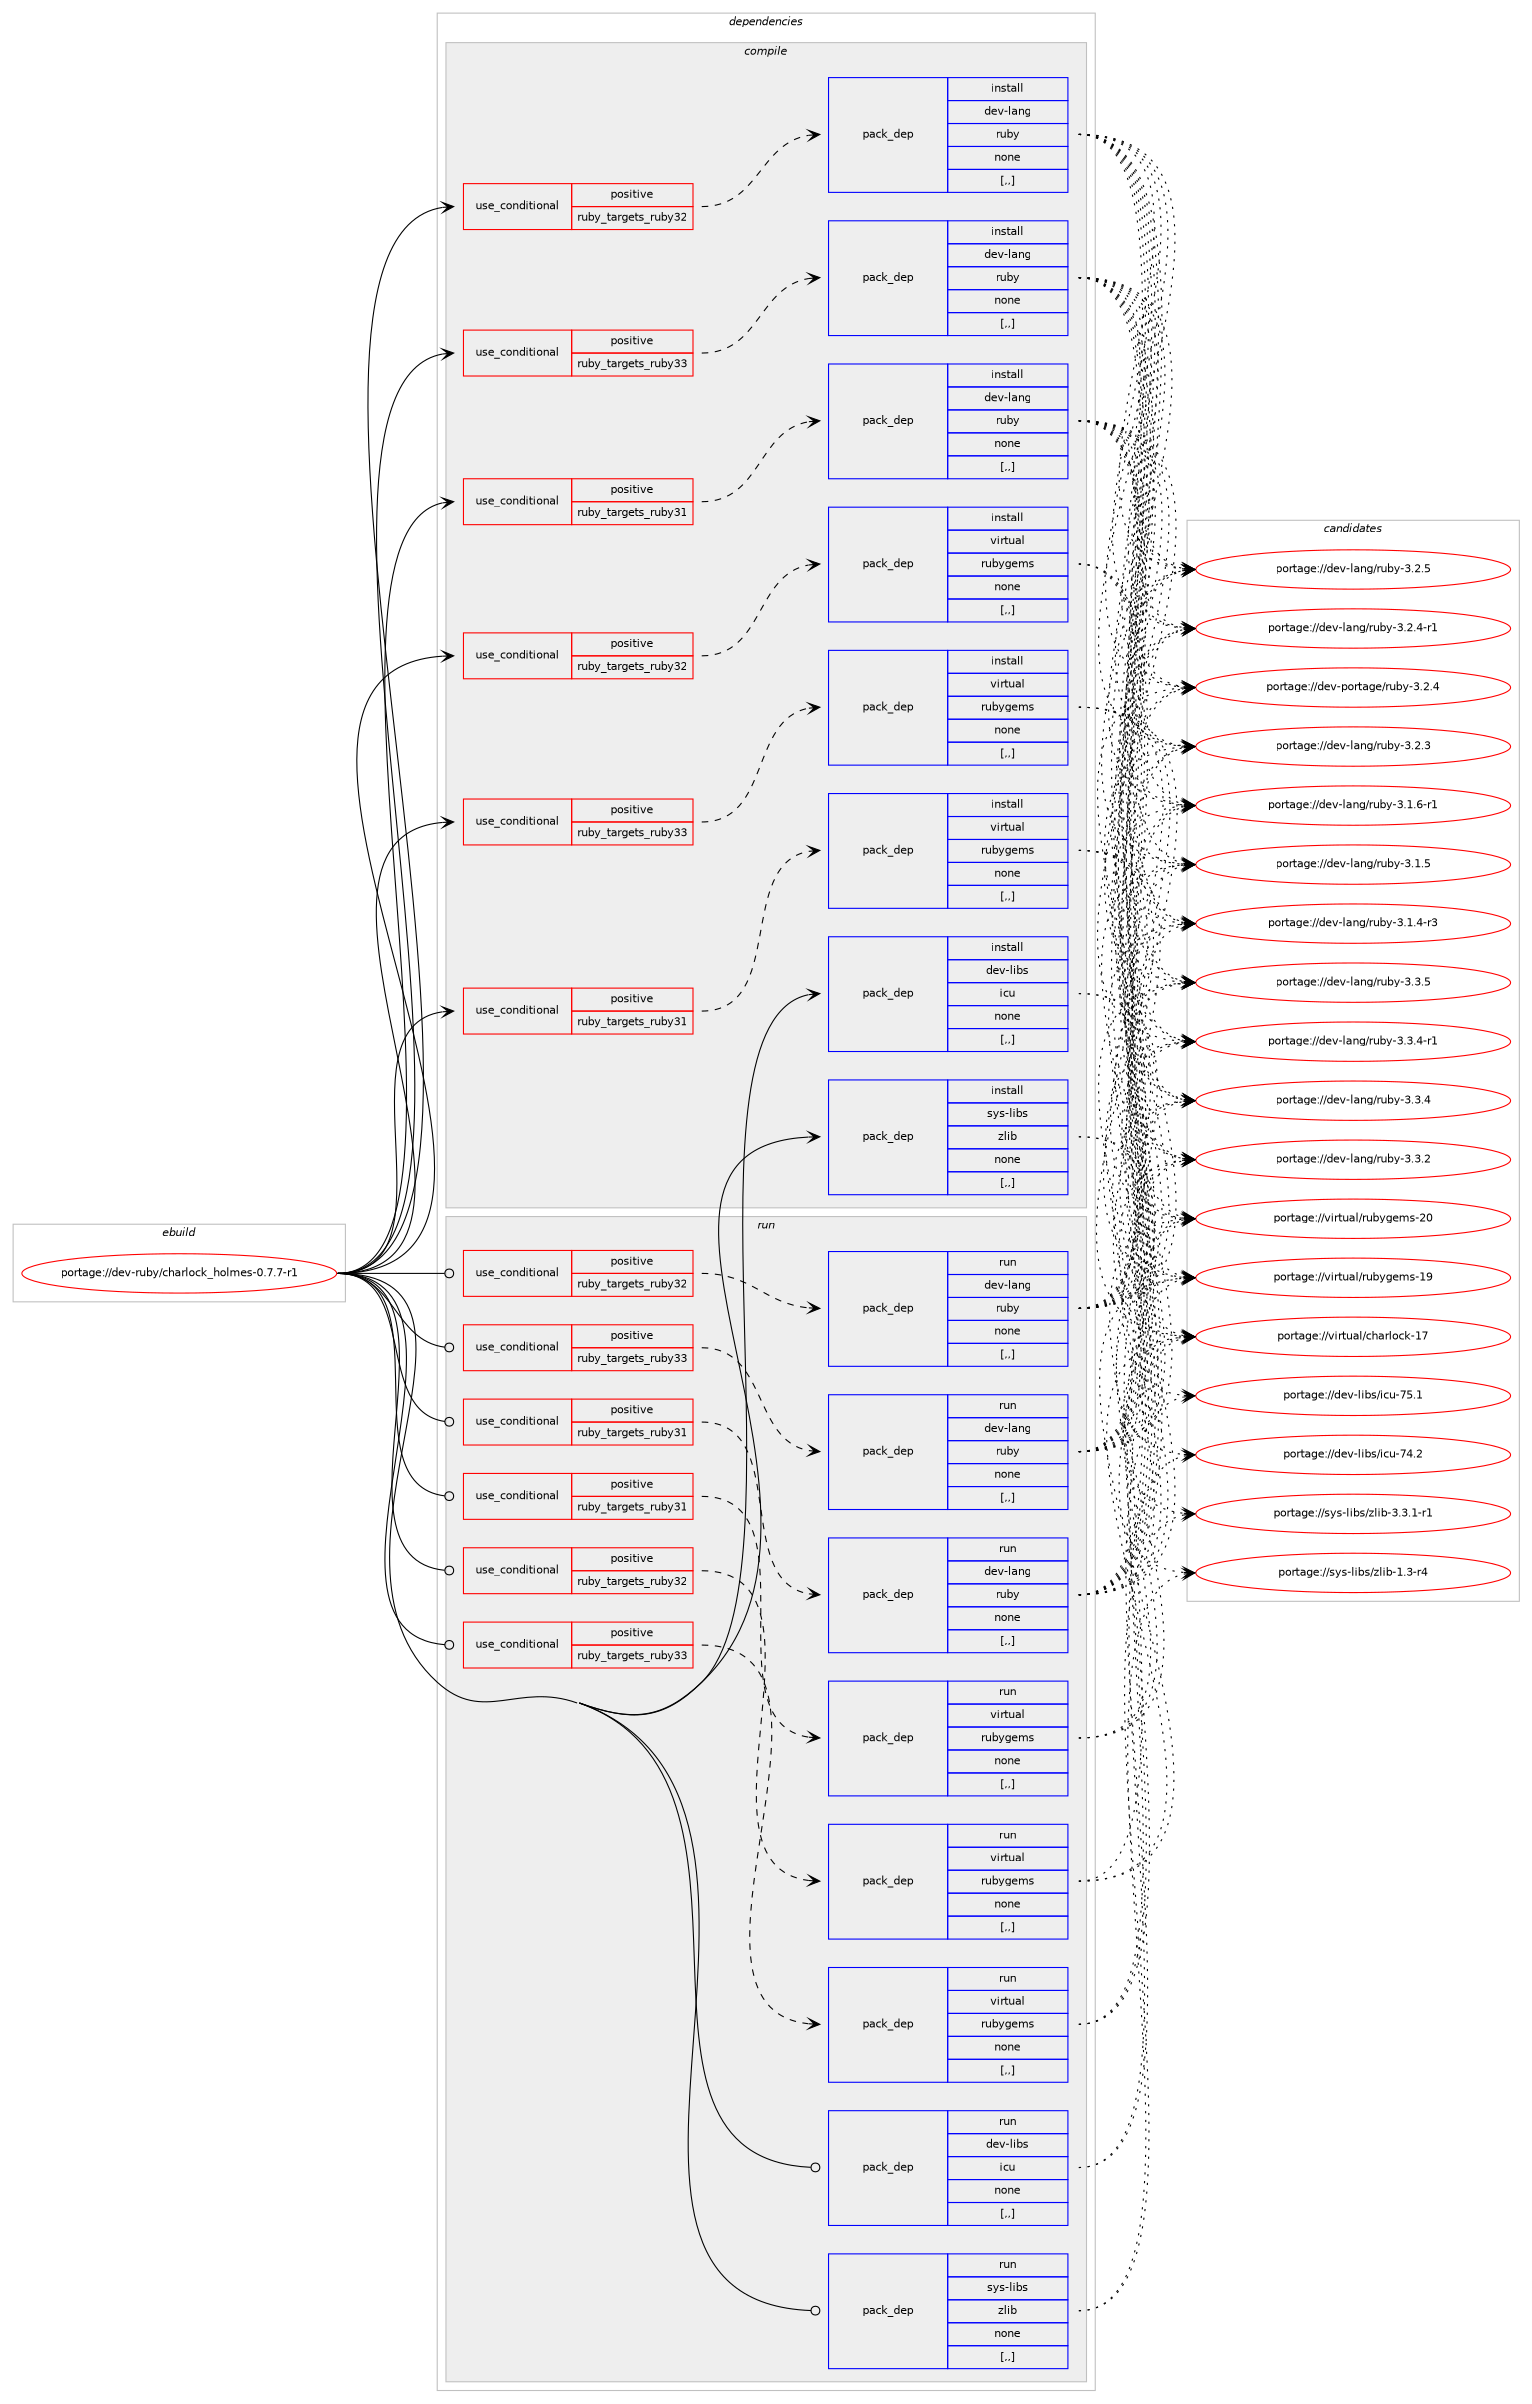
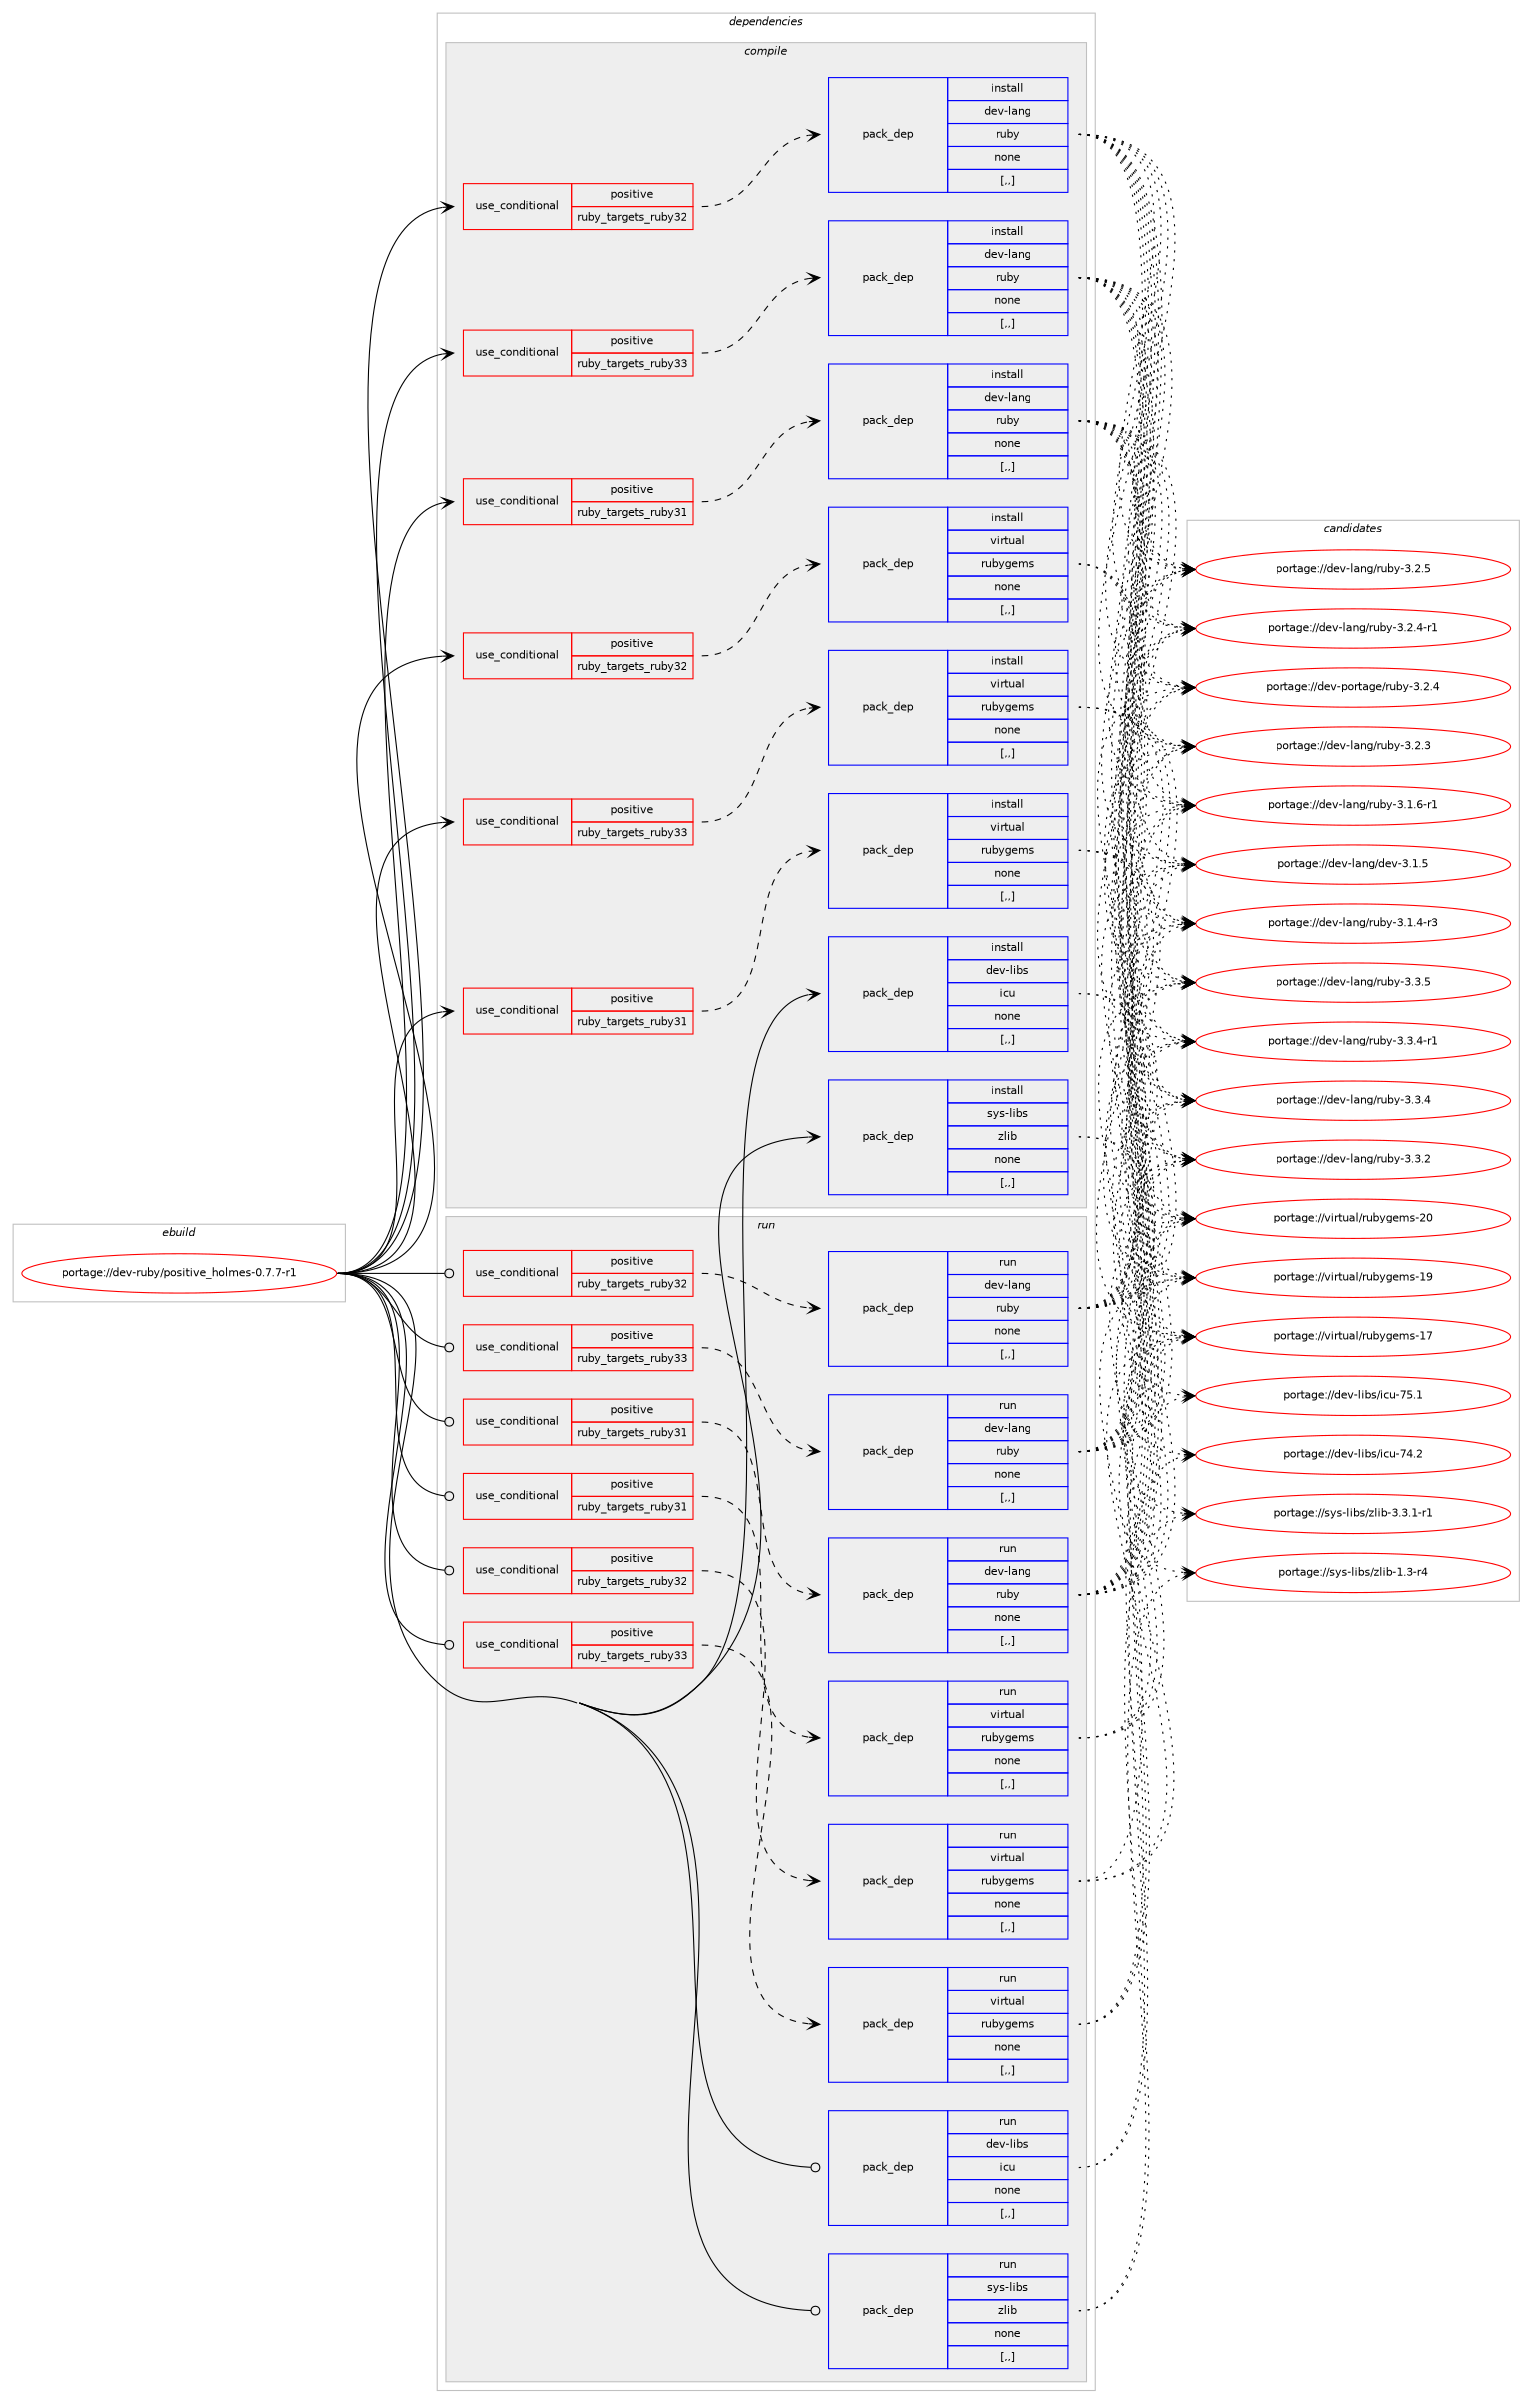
(1353, 865) -> (1353, 865)
(179, 1273) -> (179, 1273)
(1353, 1337) -> (1353, 1337)
